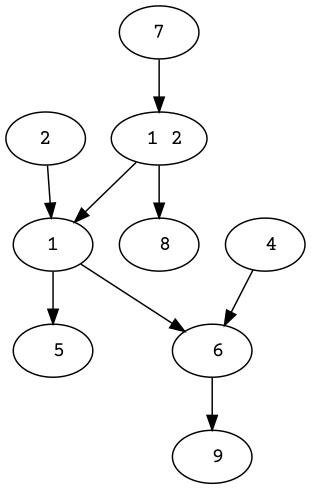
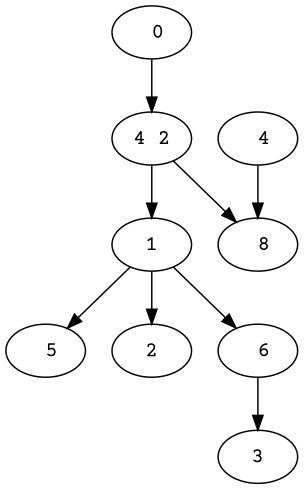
(159, 32) -> (152, 32)
(159, 139) -> (152, 139)
(49, 184) -> (152, 290)
(242, 291) -> (258, 184)
(212, 457) -> (258, 457)
